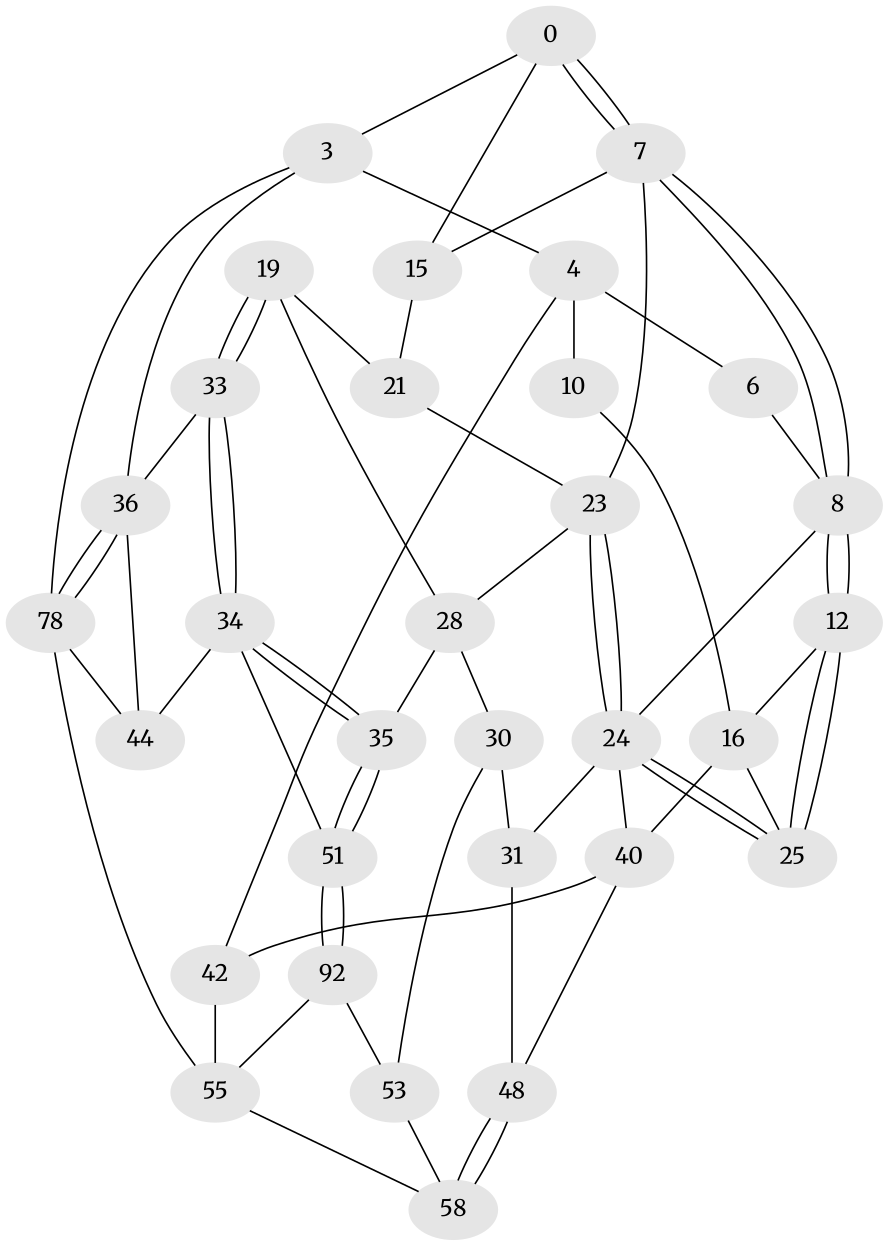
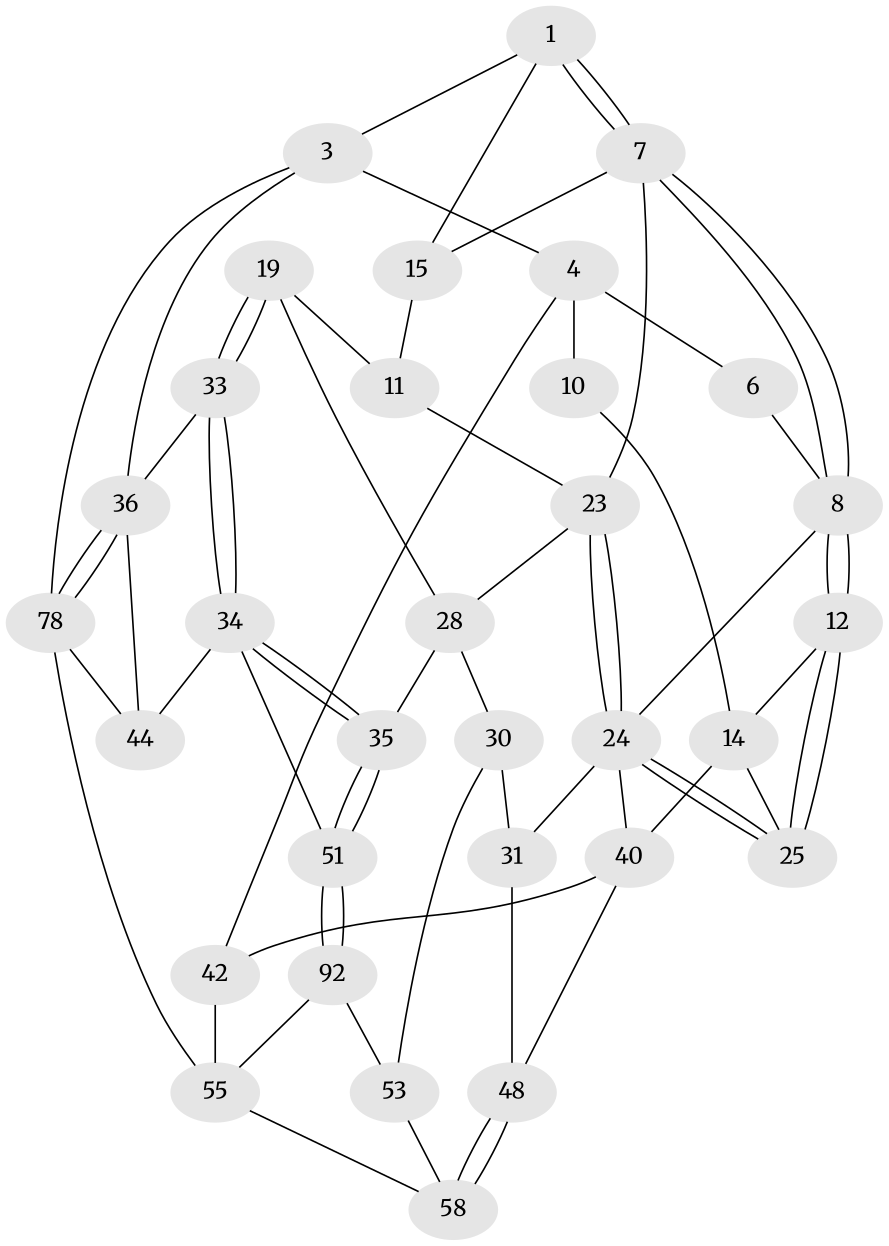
(551, 36) -> (551, 36)
(395, 388) -> (395, 388)
(734, 740) -> (734, 740)
